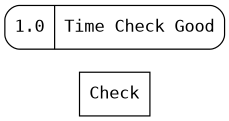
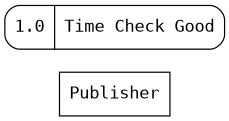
(115, 94) -> (115, 94)
